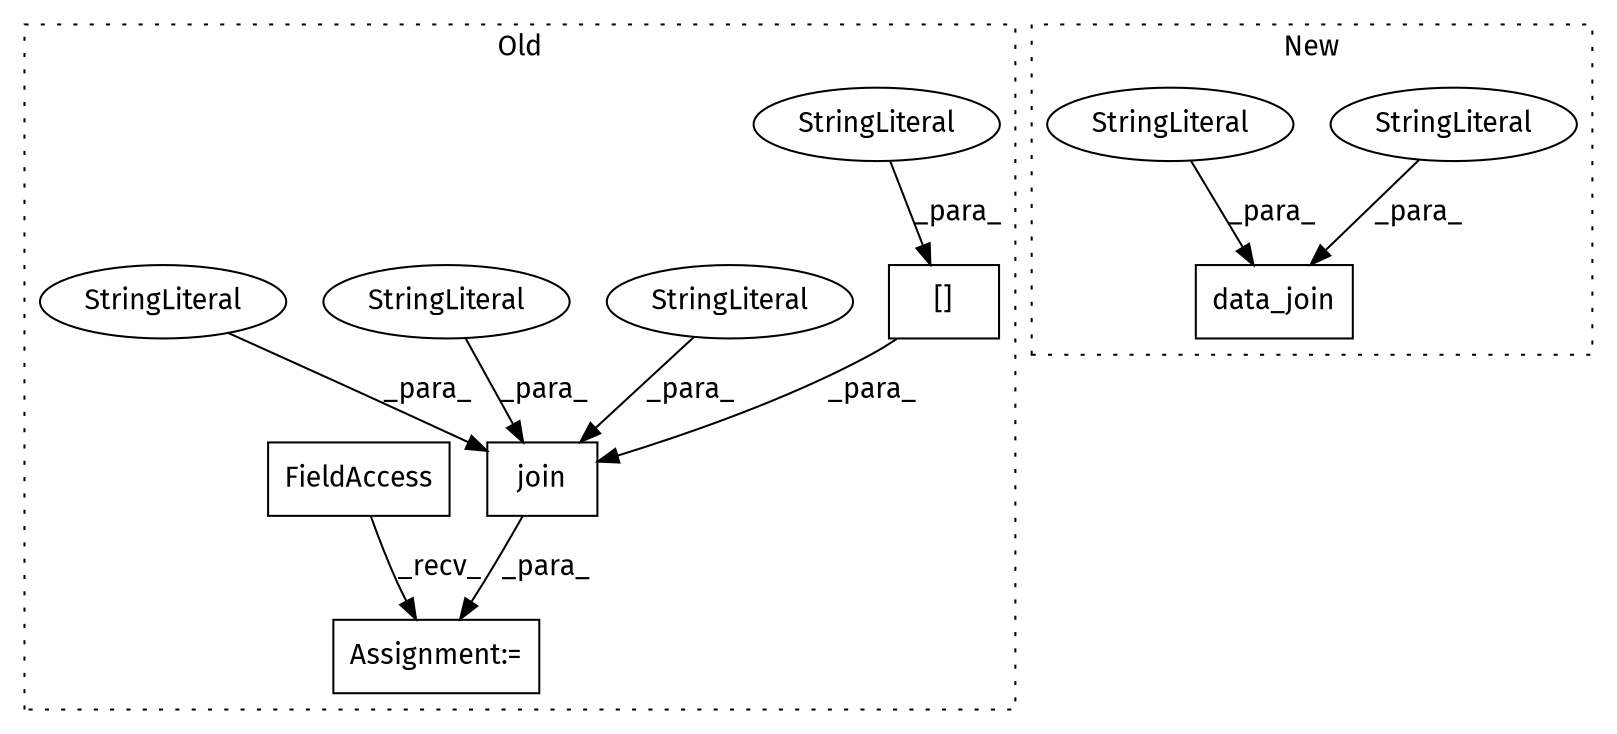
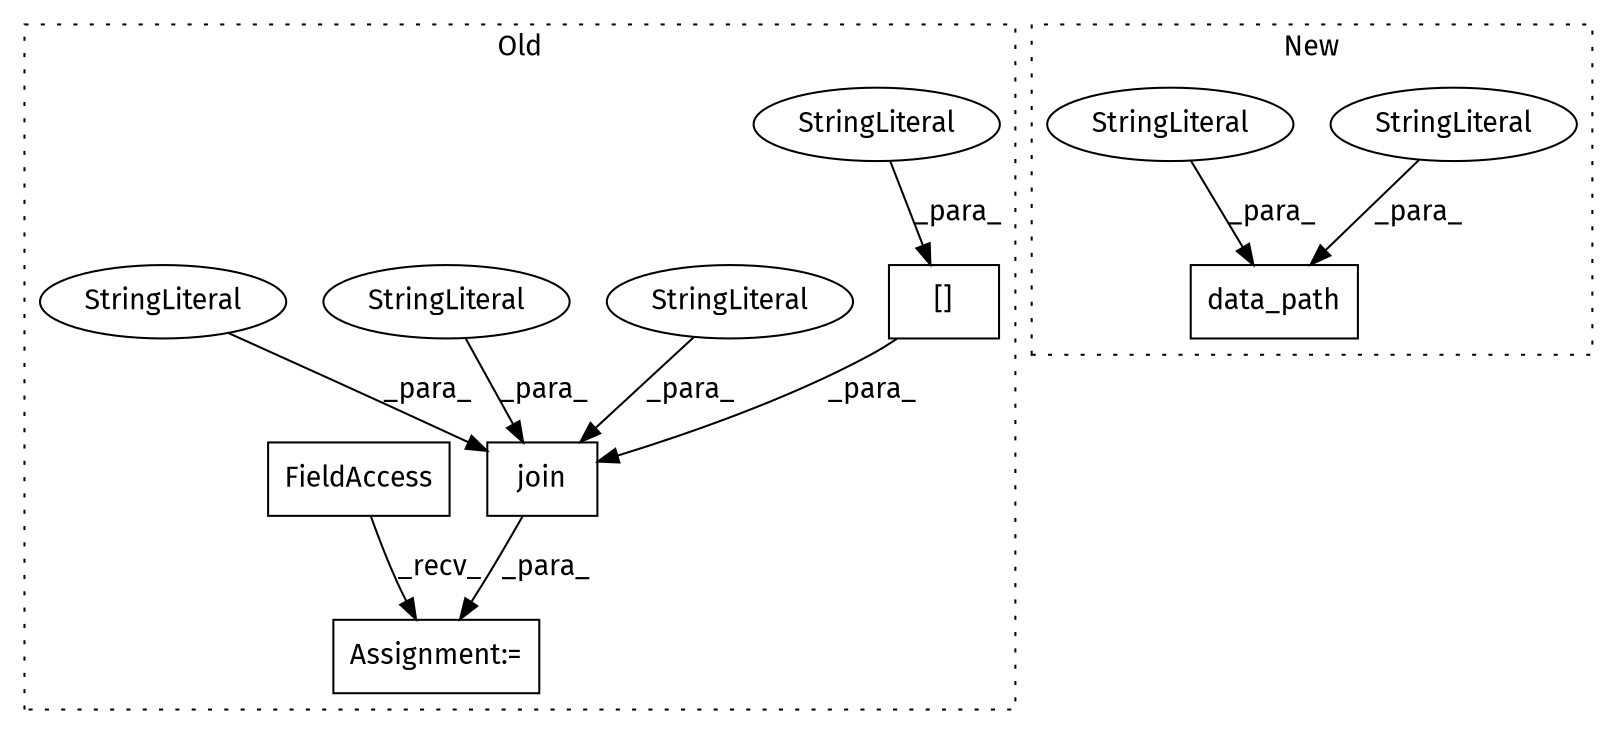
(1274, 302) -> (1274, 302)
